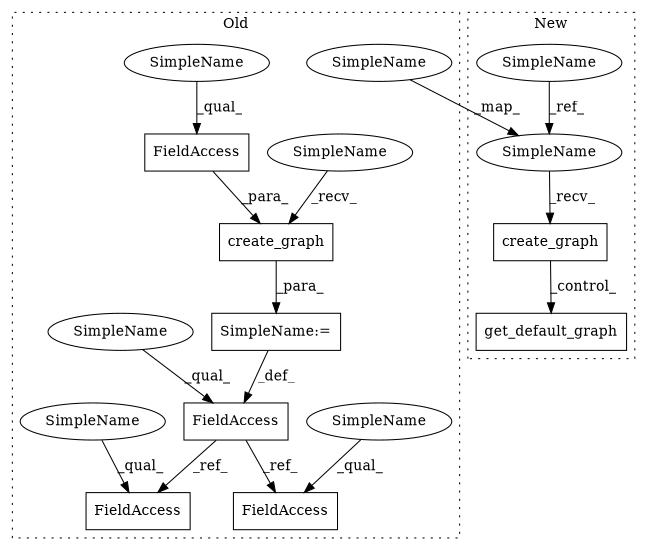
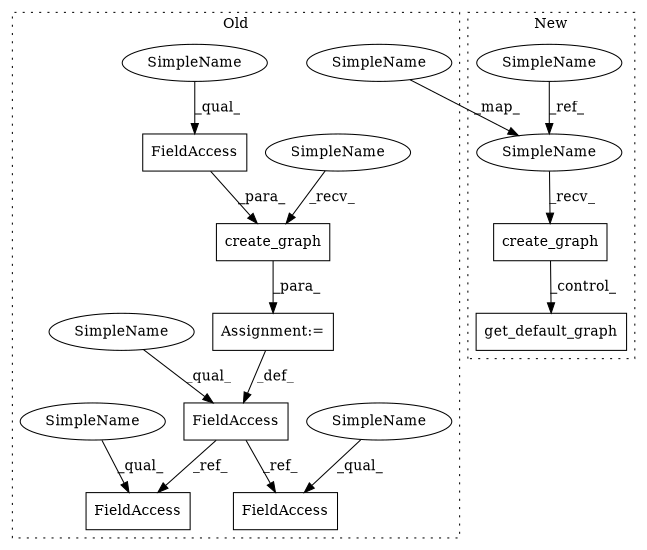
(276, 332) -> (273, 332)
